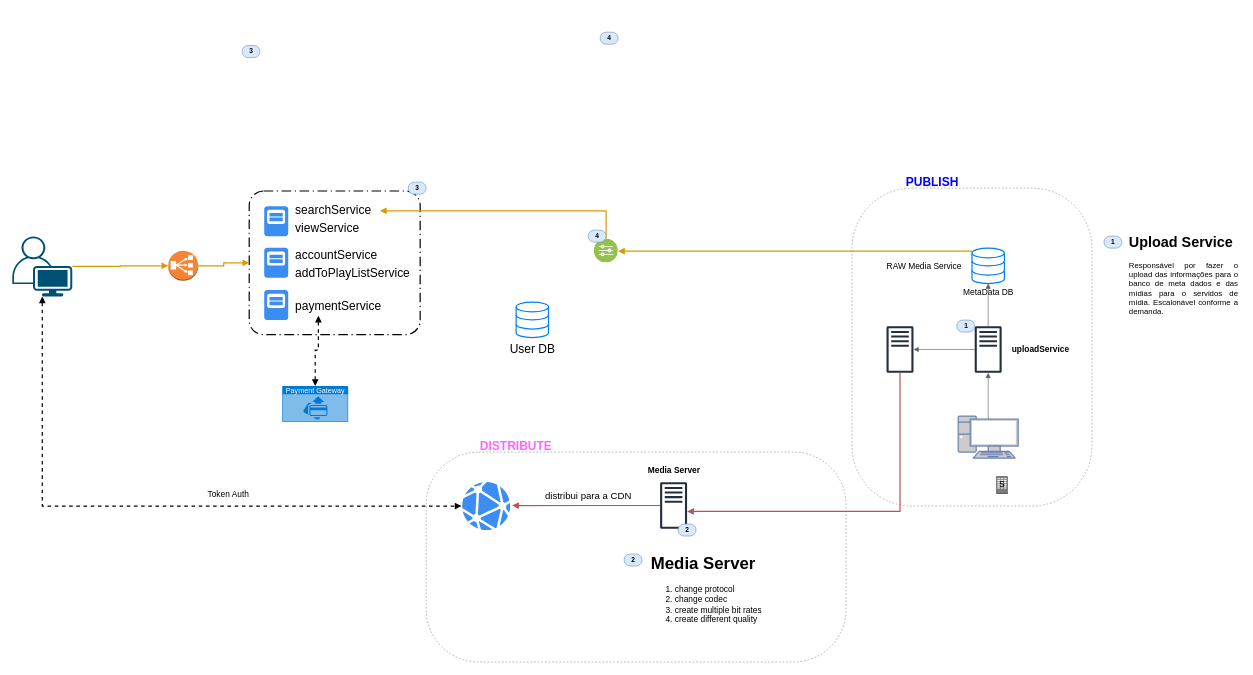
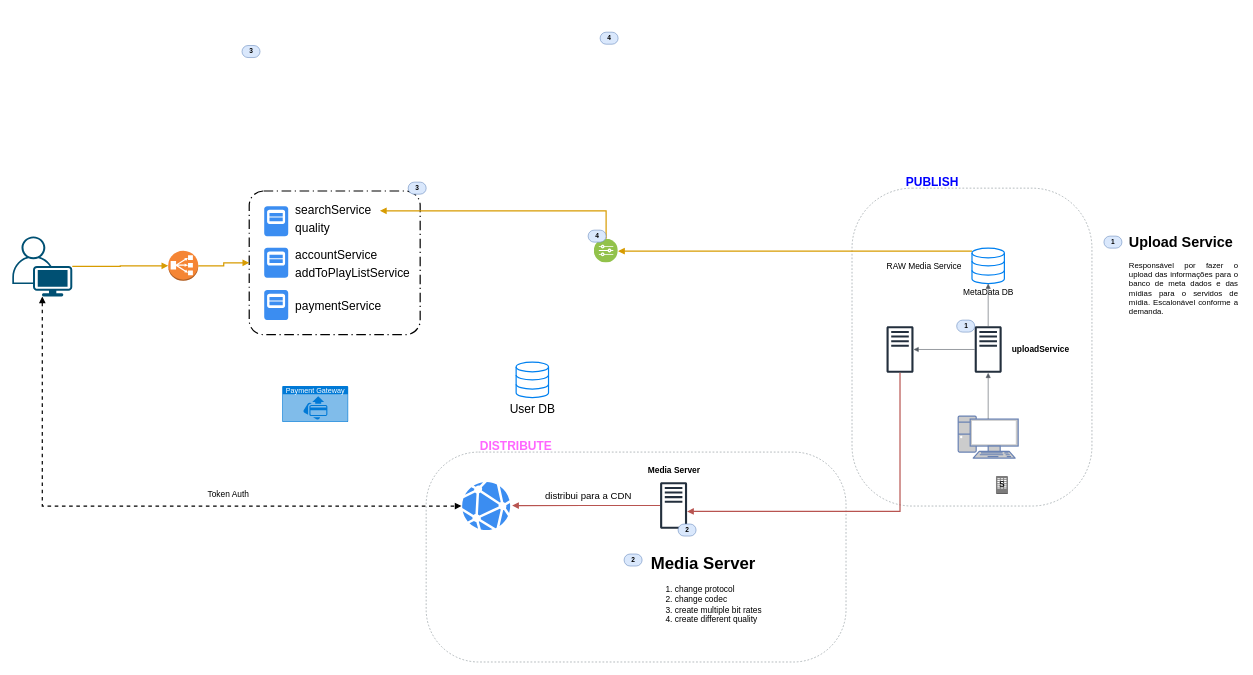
(329, 227) -> (316, 227)
(533, 320) -> (533, 380)
(316, 350) -> none
